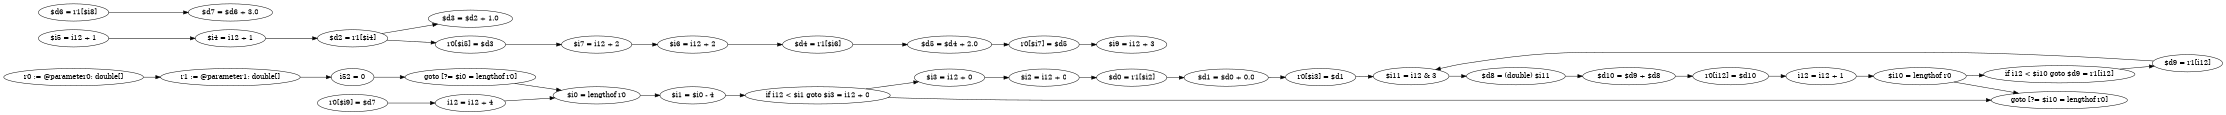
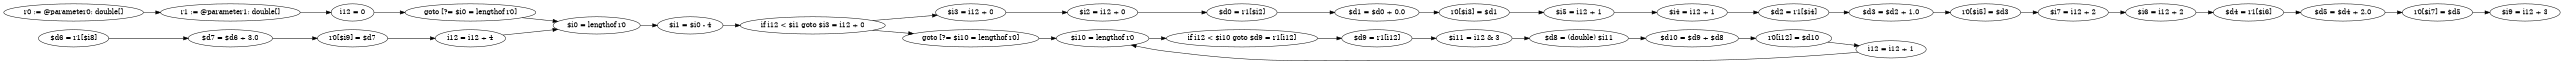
none -> (293, 38)
(409, 41) -> (1939, 12)
(353, 77) -> (353, 12)
(1362, 77) -> (1524, 12)
(1984, 87) -> (1045, 38)
